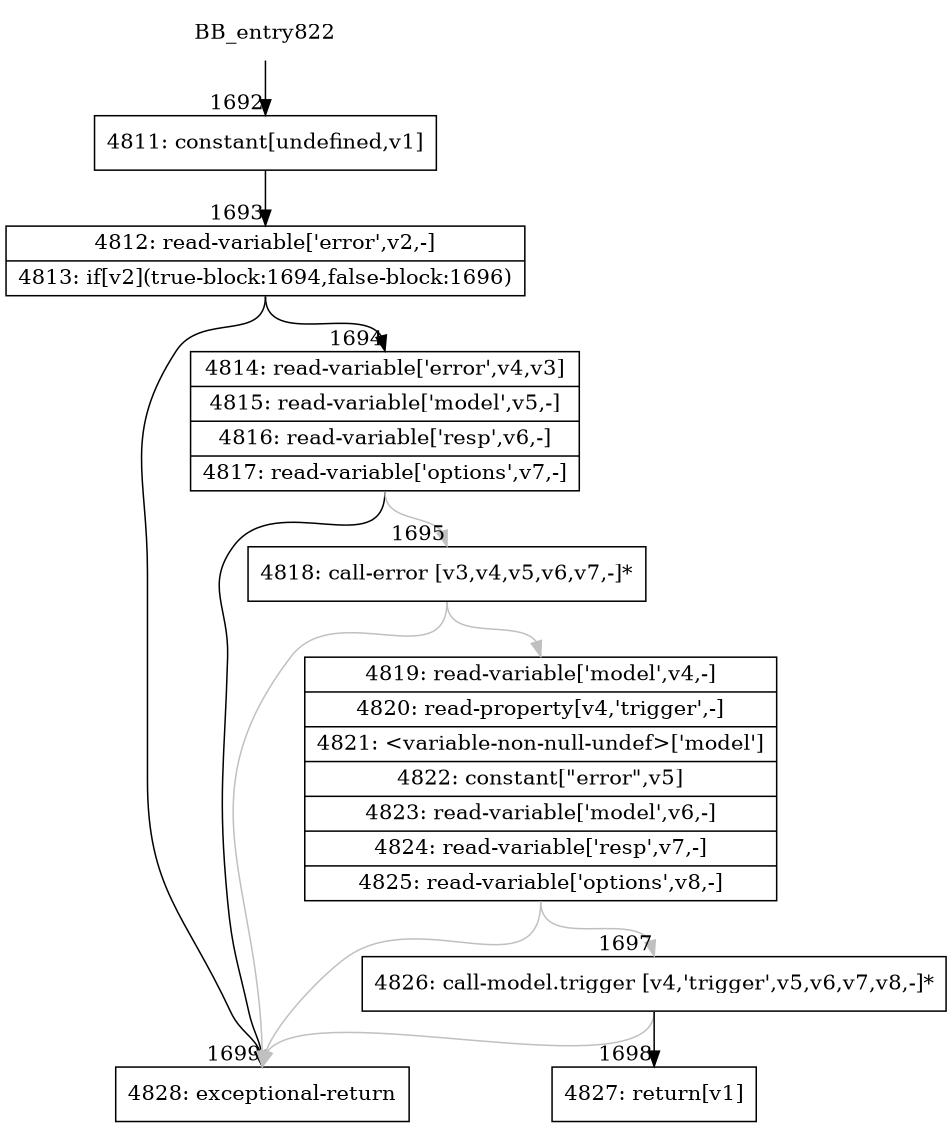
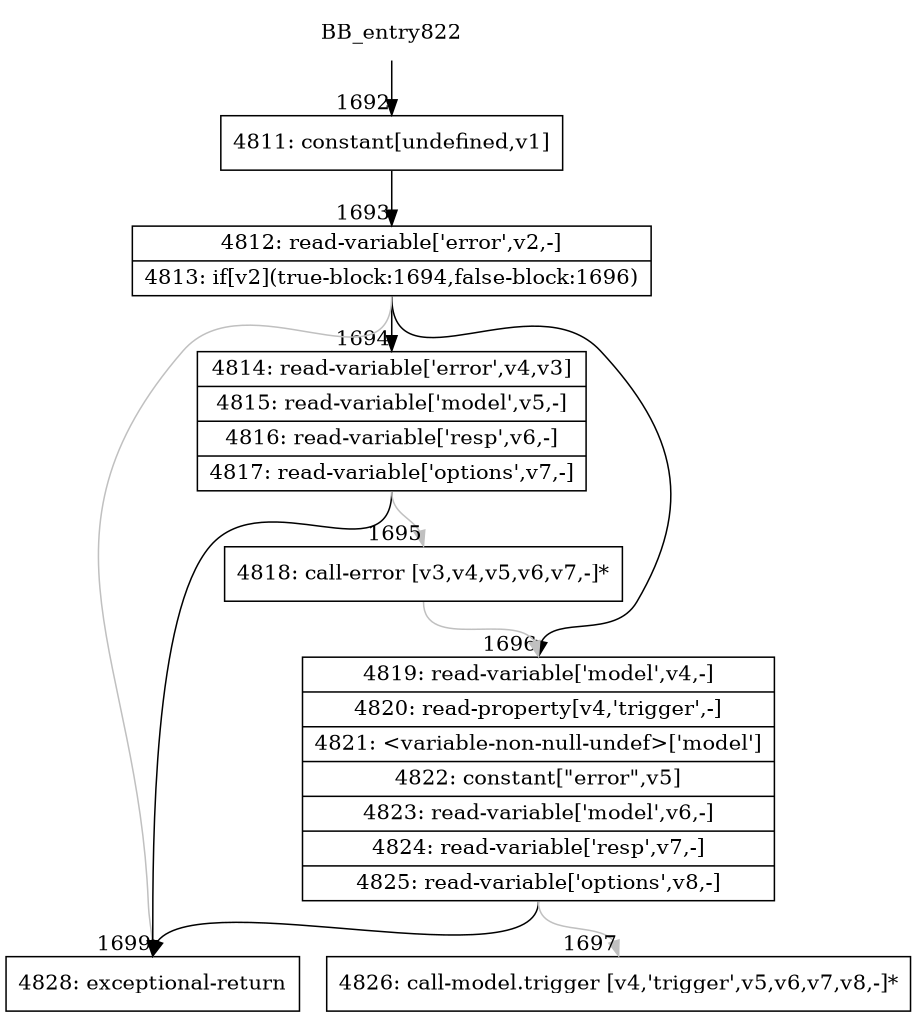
none -> (644, 408)
(147, 655) -> (103, 517)
(240, 757) -> none
(393, 941) -> (353, 929)
(466, 1040) -> none
(654, 1094) -> none
